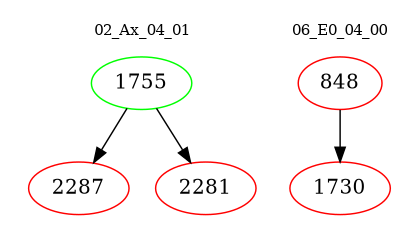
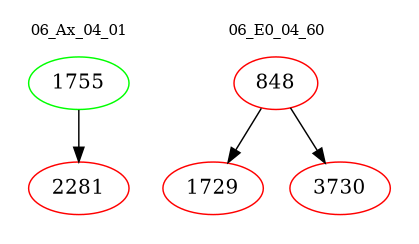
(142, 31) -> (79, 31)
(340, 31) -> (277, 31)
(79, 188) -> none
none -> (213, 188)
(340, 188) -> (340, 188)
